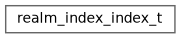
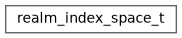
(90, 19) -> (91, 19)
